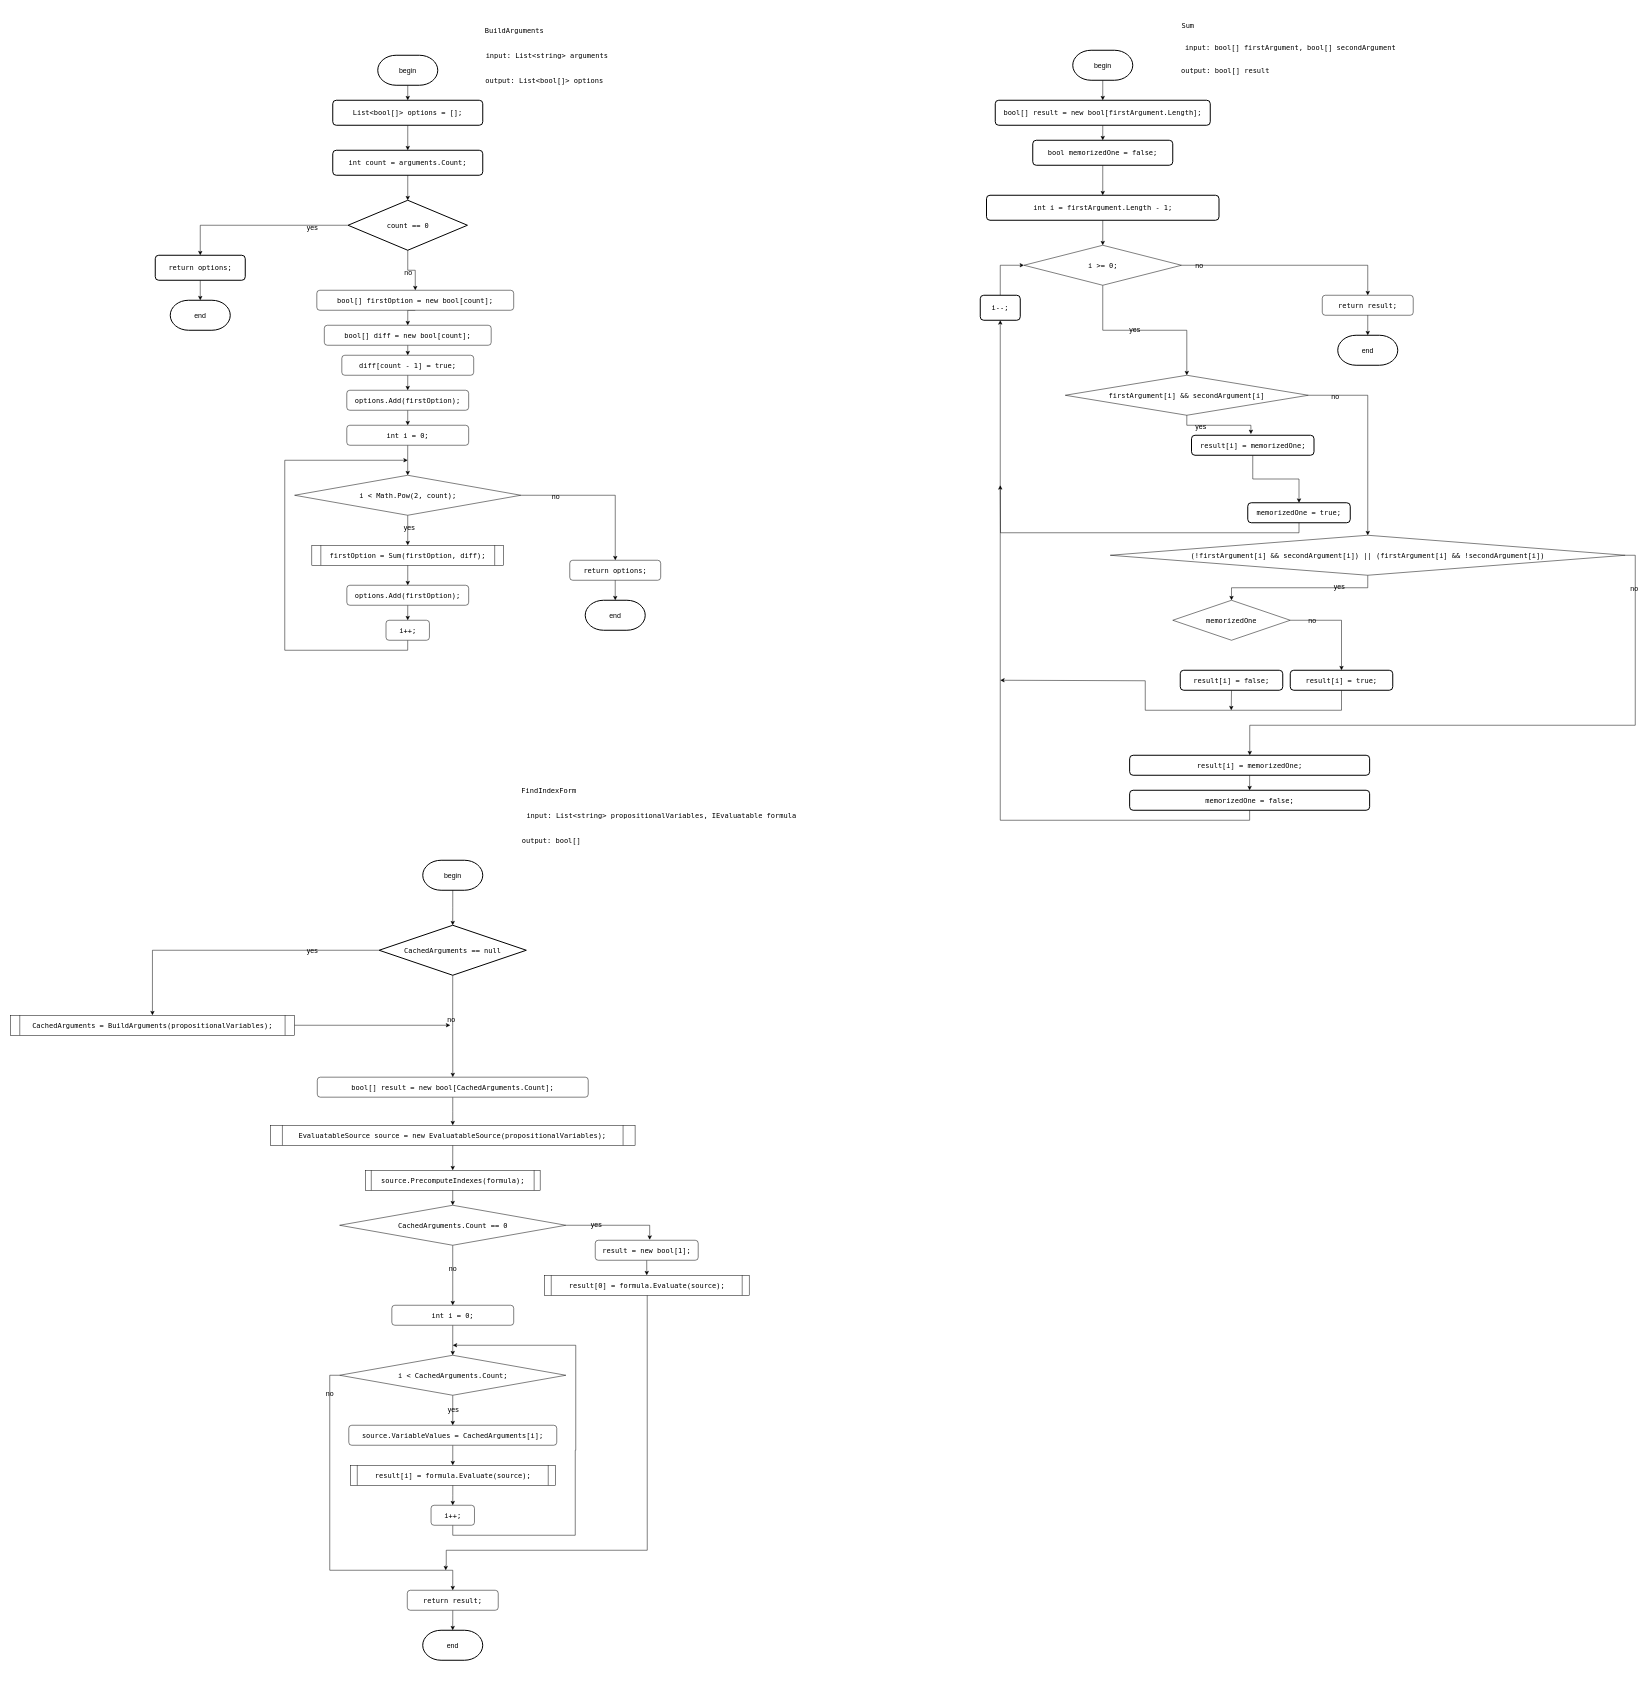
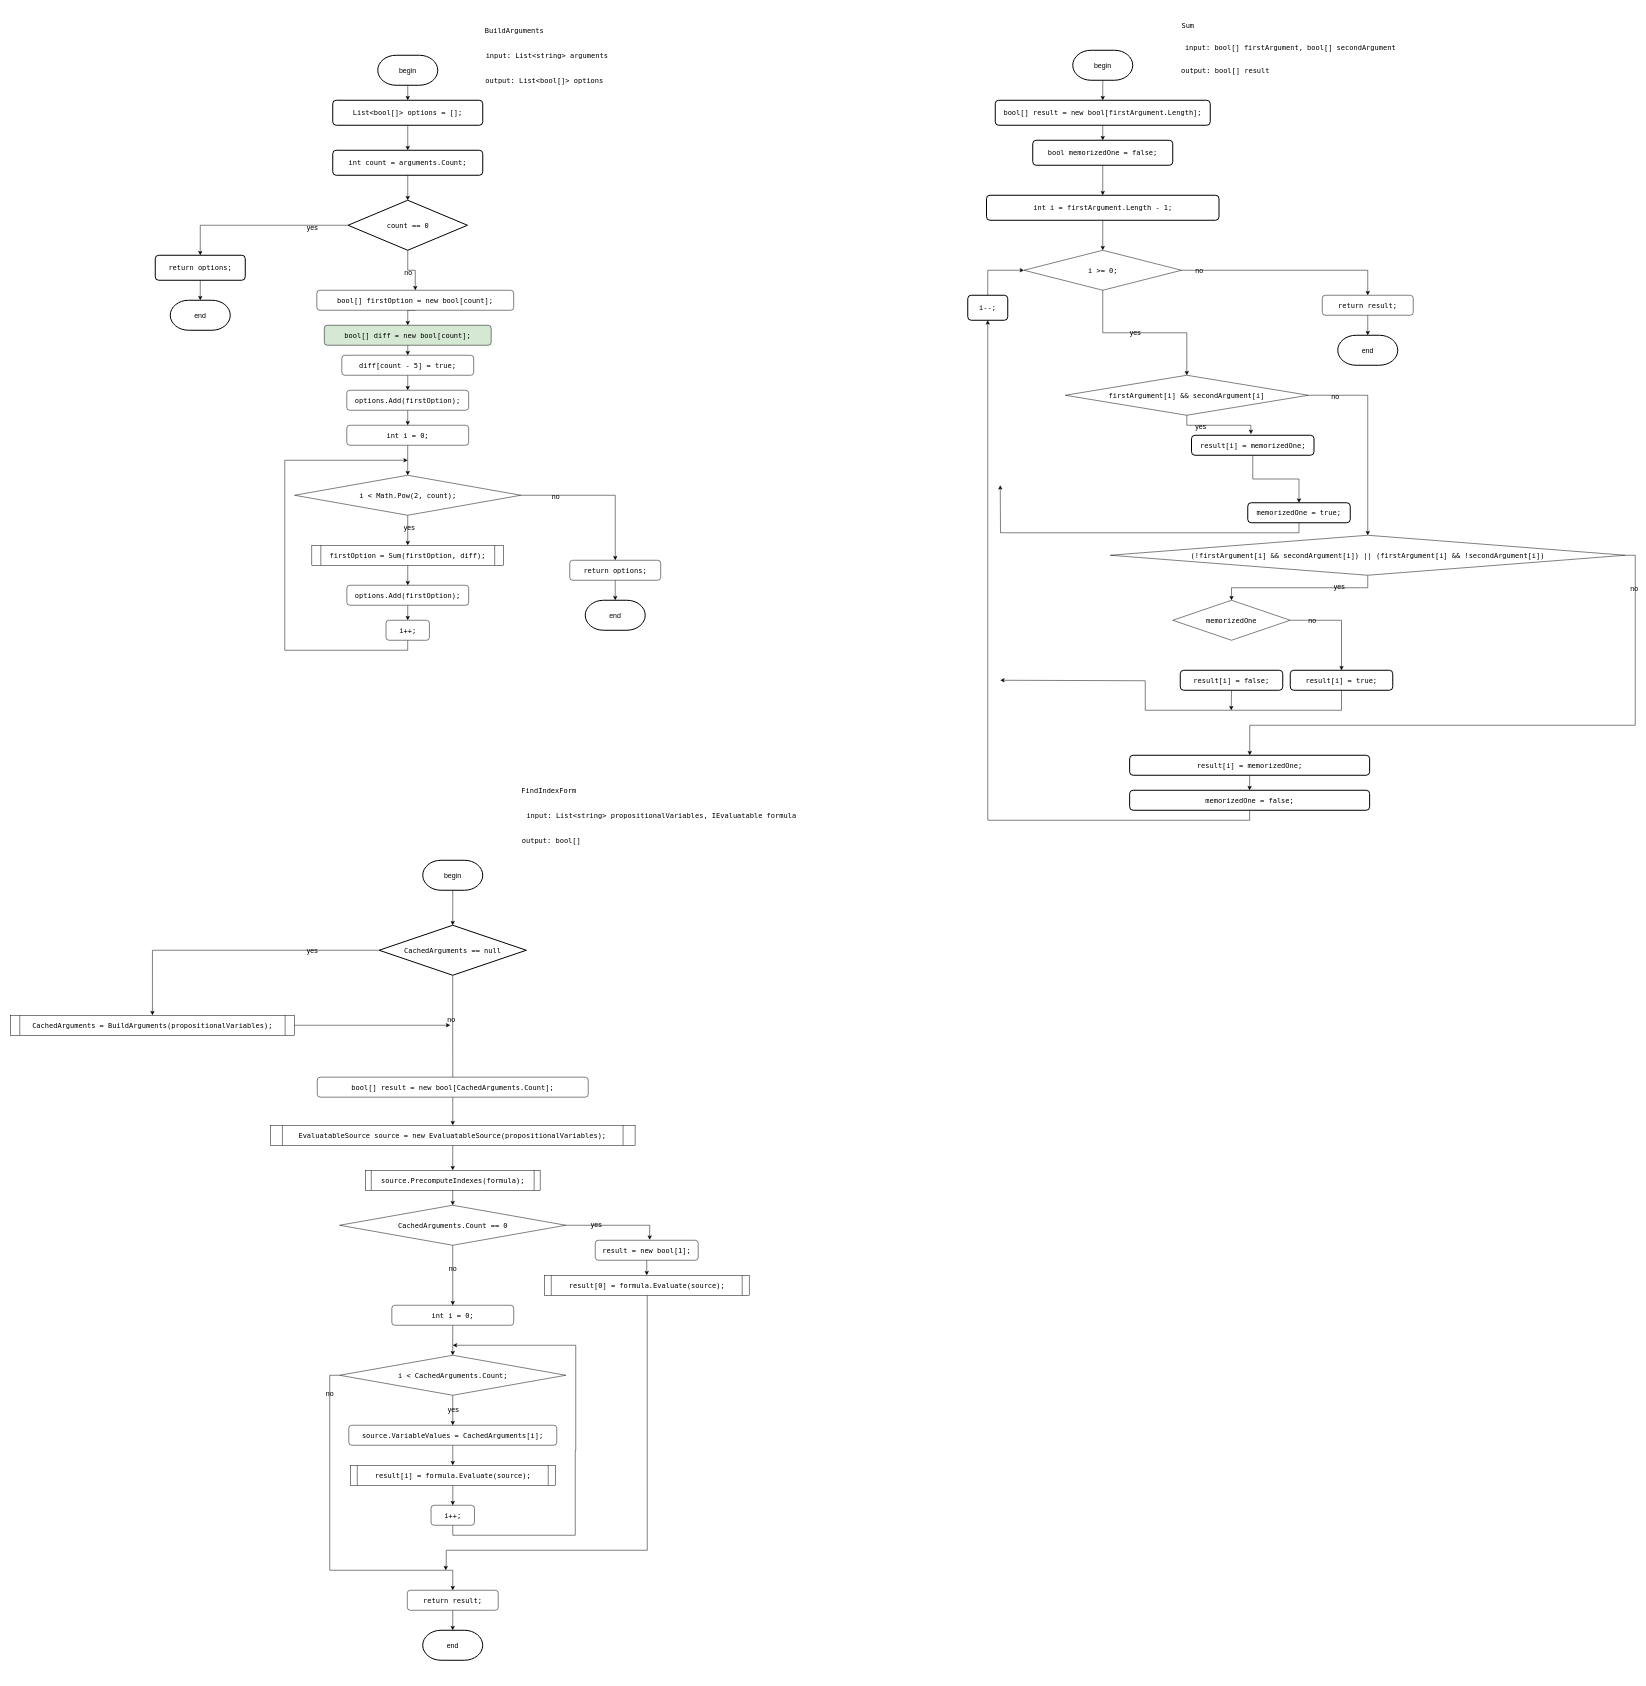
(1103, 265) -> (1103, 270)
(1000, 308) -> (988, 308)
(408, 335) -> (408, 335)
(408, 365) -> (408, 365)
(453, 1072) -> (453, 1074)
